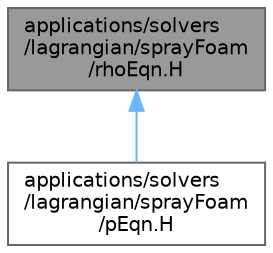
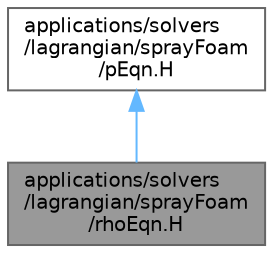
(137, 137) -> (137, 137)
